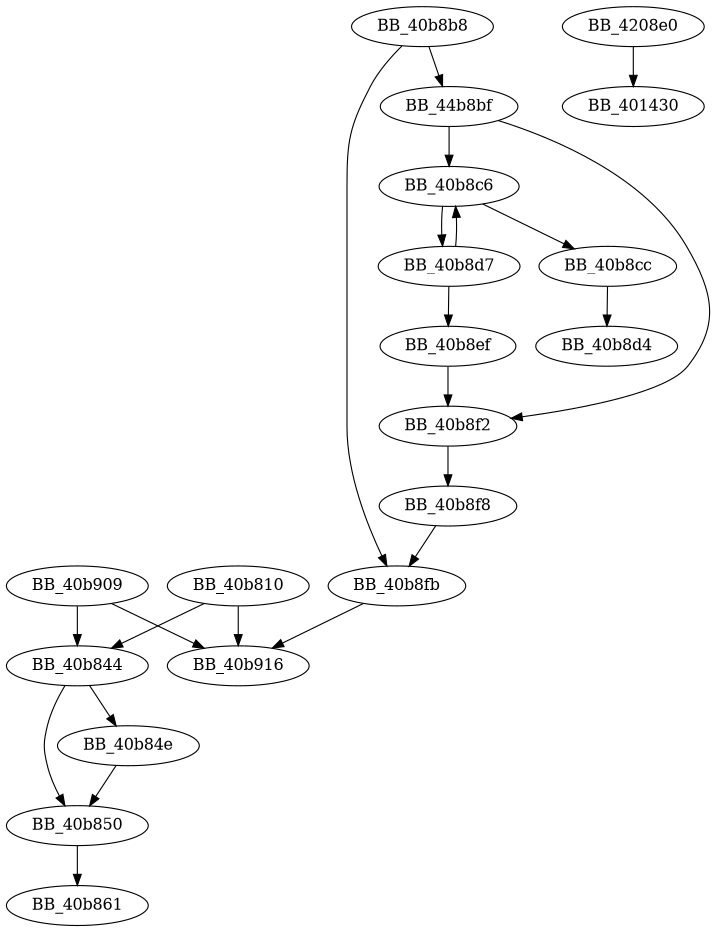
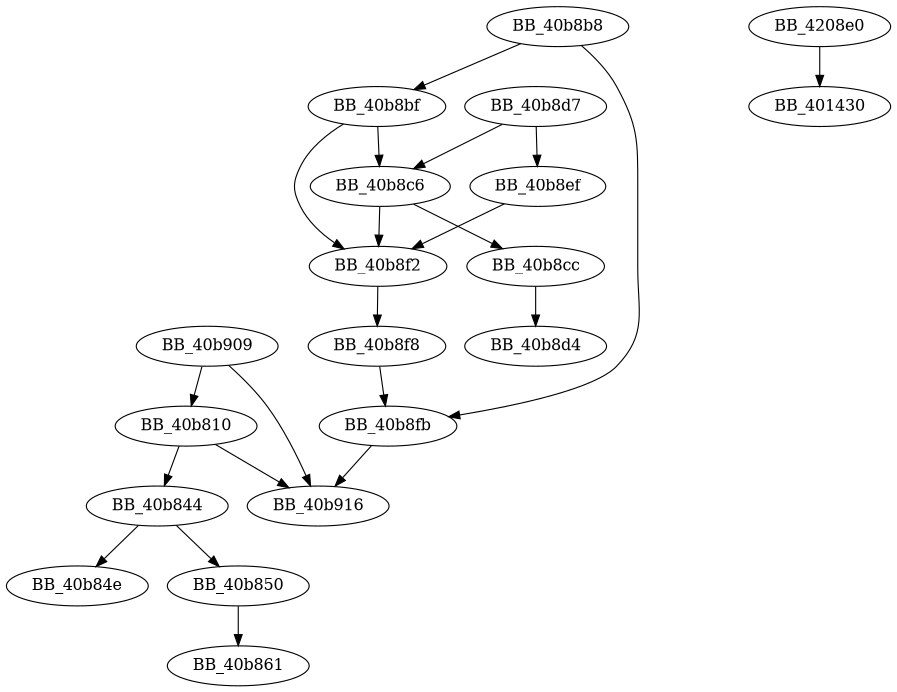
(449, 107) -> (377, 107)
(442, 221) -> (379, 221)
(77, 620) -> (198, 381)
(106, 781) -> none
